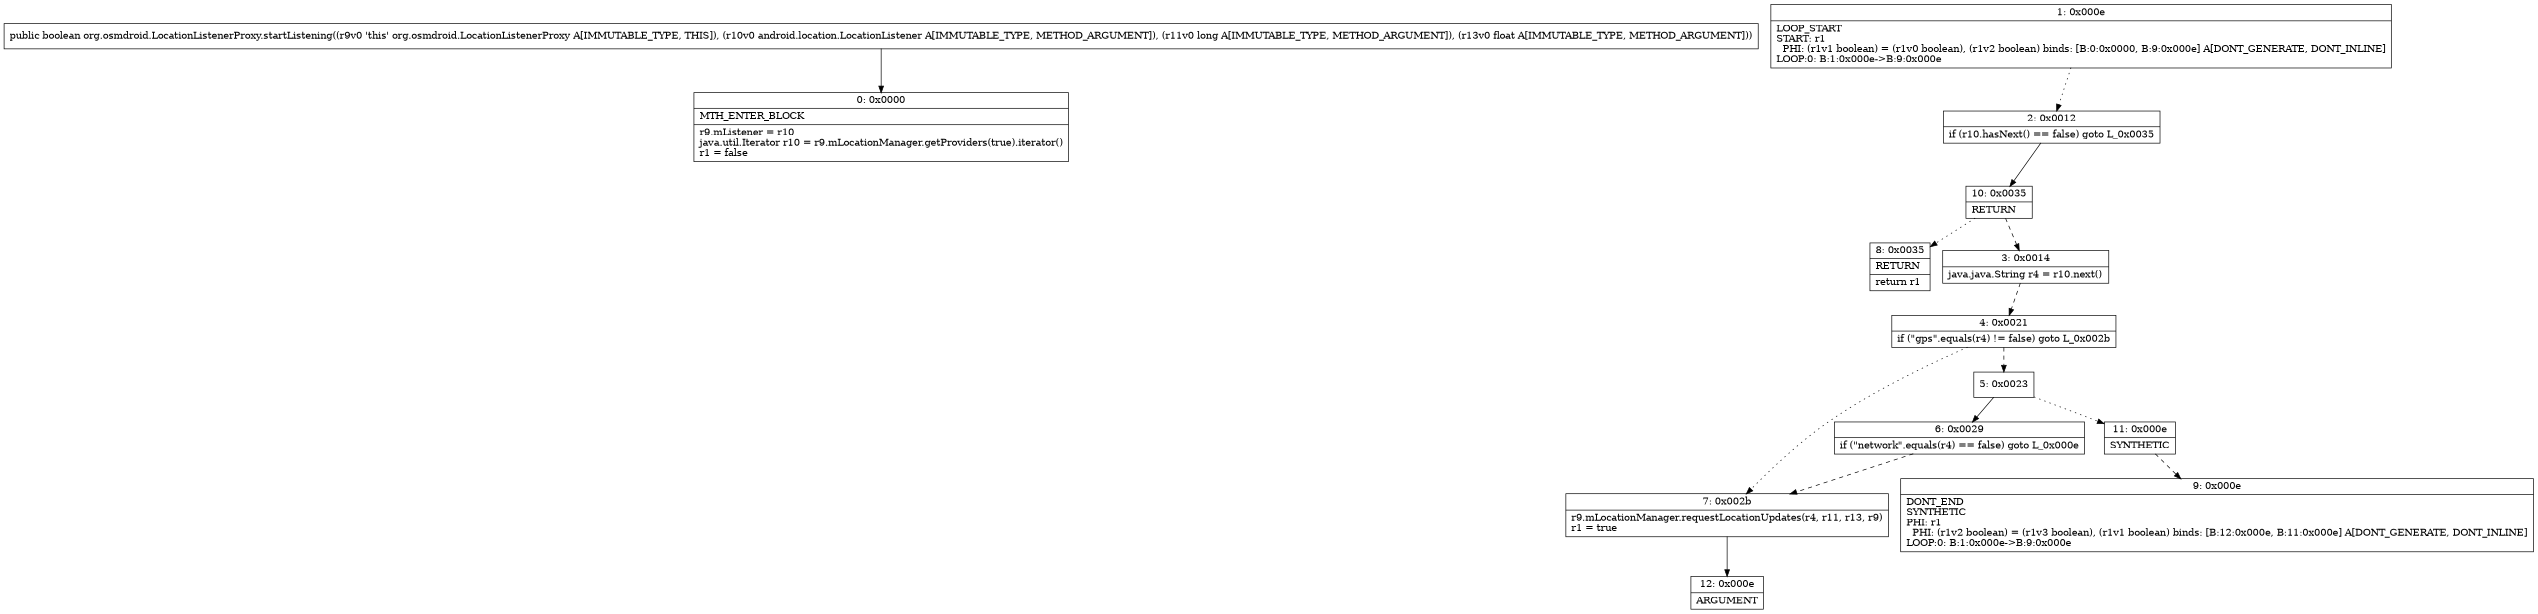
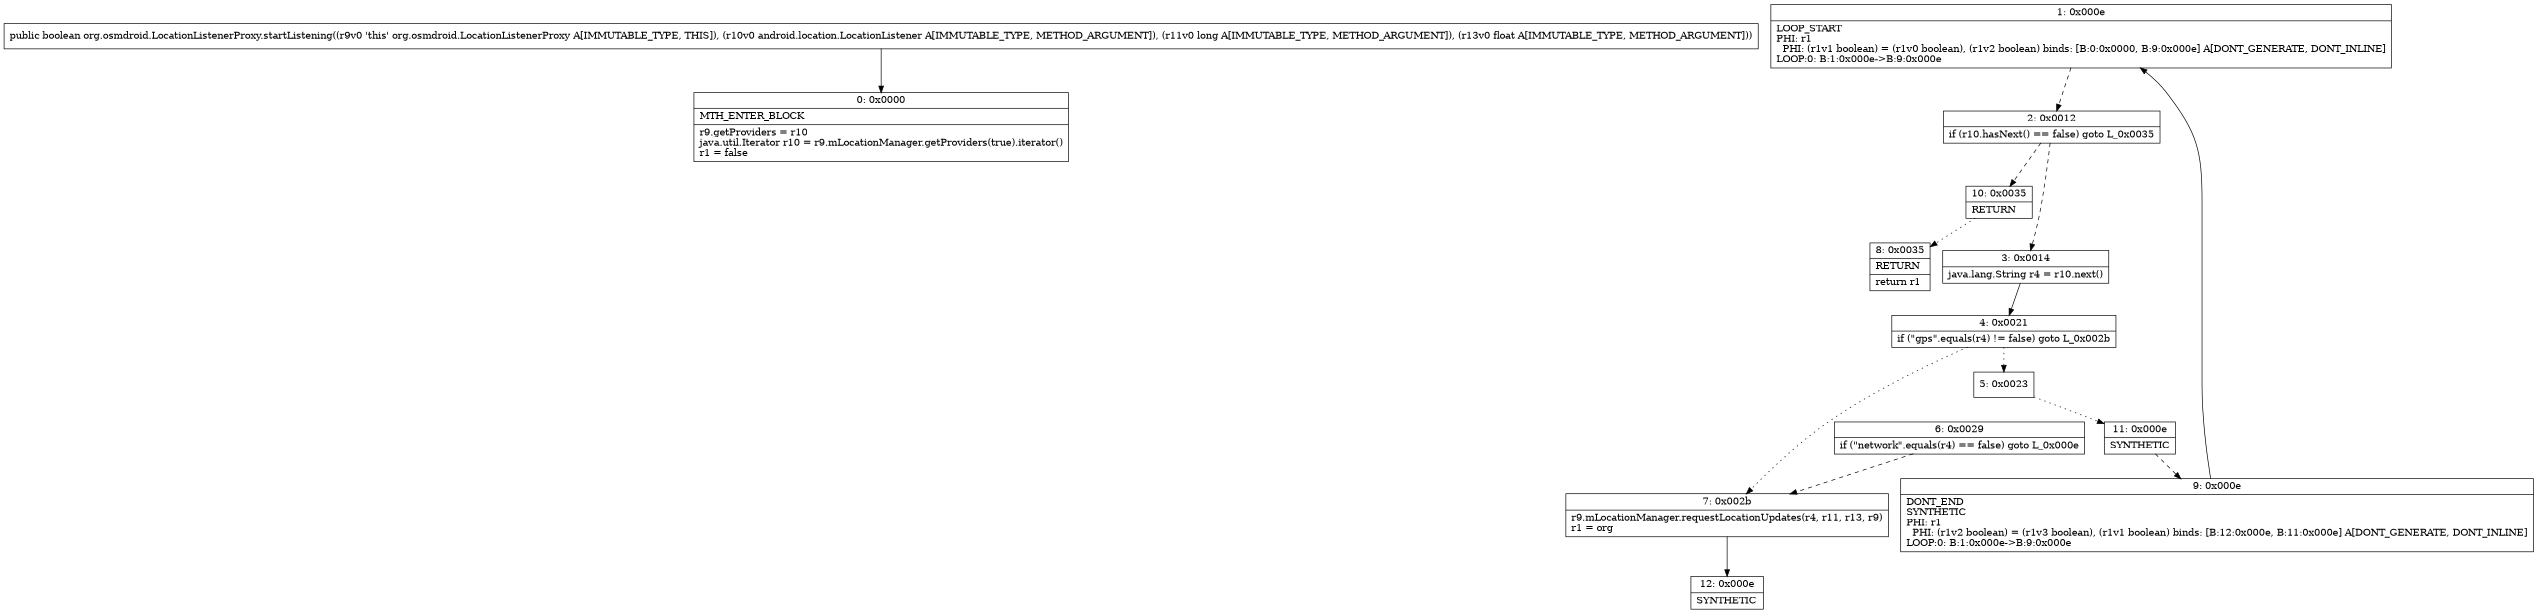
(1803, 39) -> (1796, 39)
(2065, 86) -> (2065, 86)
(747, 133) -> (754, 133)
(2027, 162) -> (2027, 162)
(2011, 231) -> (2043, 194)
none -> (2202, 267)
(2025, 275) -> (2026, 275)
(2016, 296) -> (2016, 296)
(2004, 356) -> (2004, 356)
(1985, 407) -> none
(1594, 528) -> (1592, 528)
(1727, 601) -> (1726, 601)
